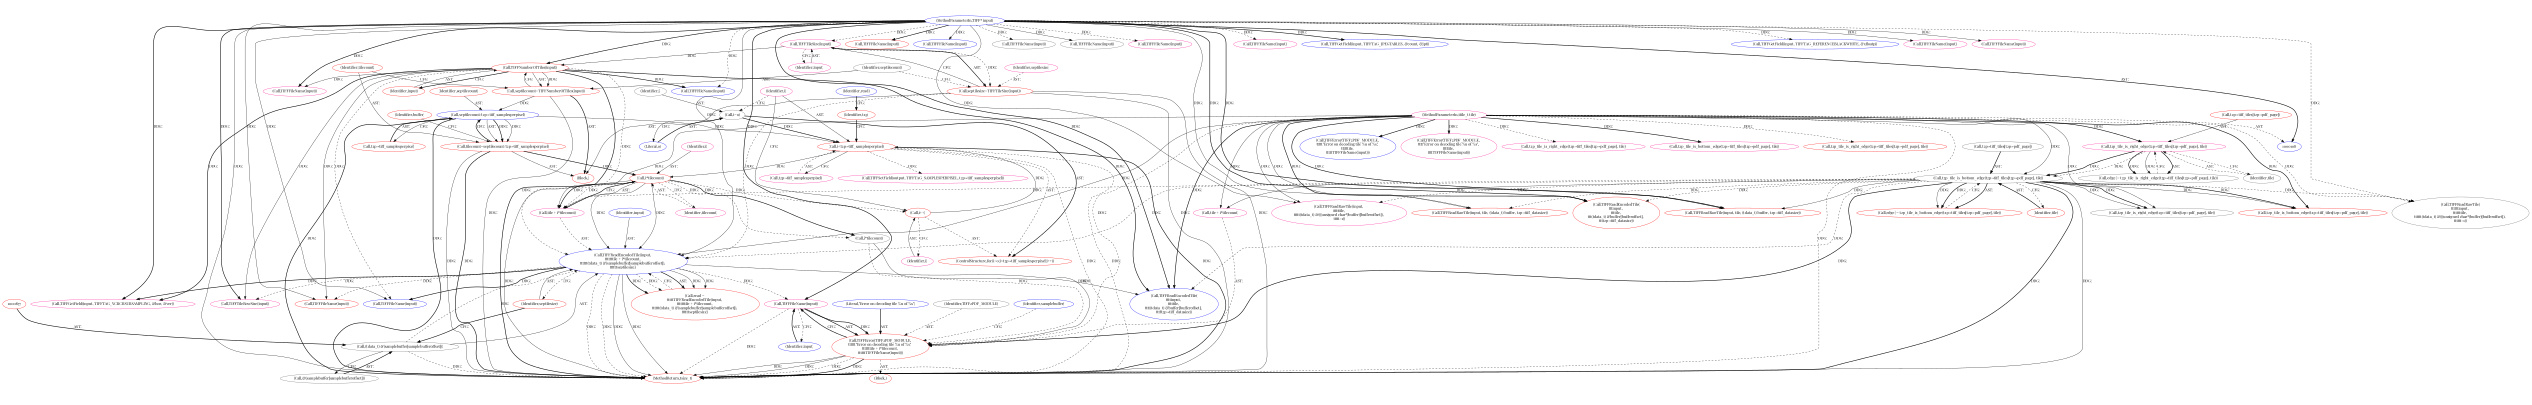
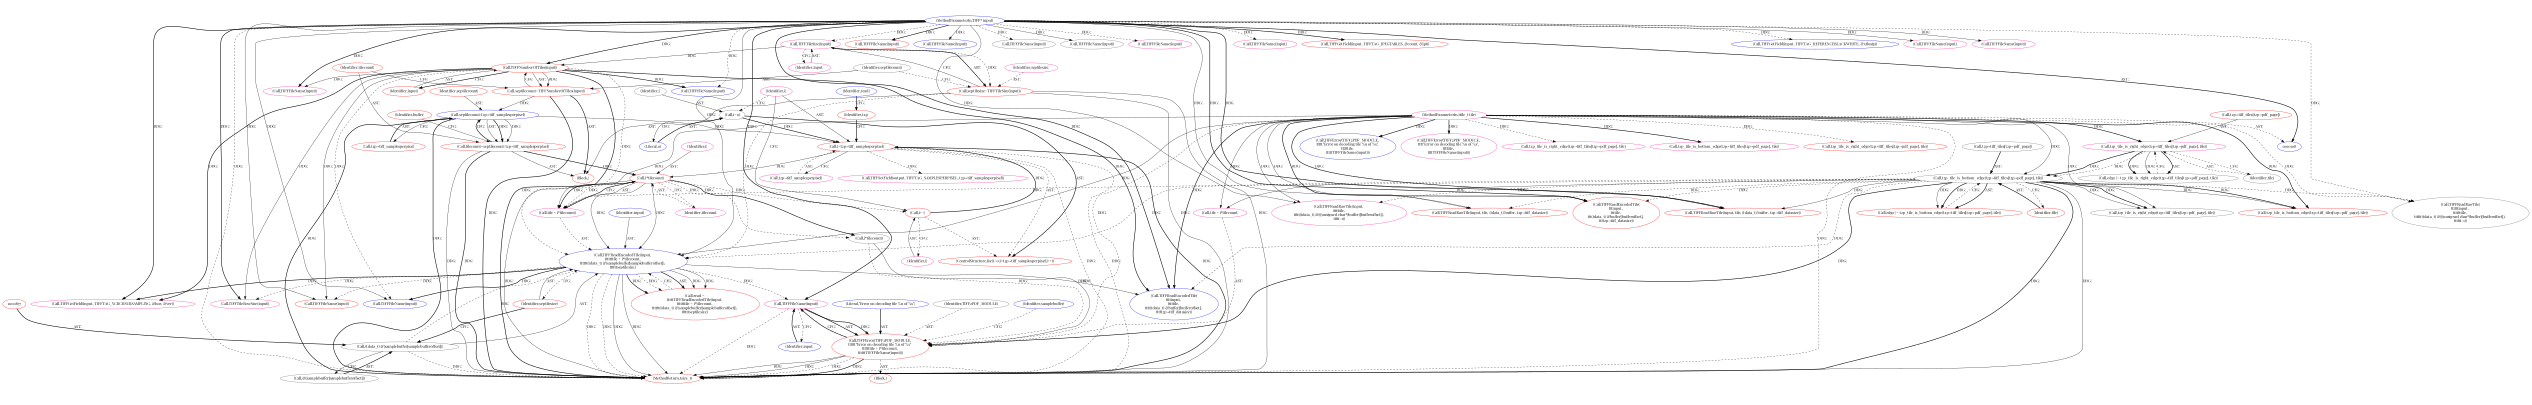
(1375, 44) -> (1375, 44)
(235, 62) -> (235, 62)
(1026, 170) -> (1026, 170)
(483, 276) -> (483, 276)
